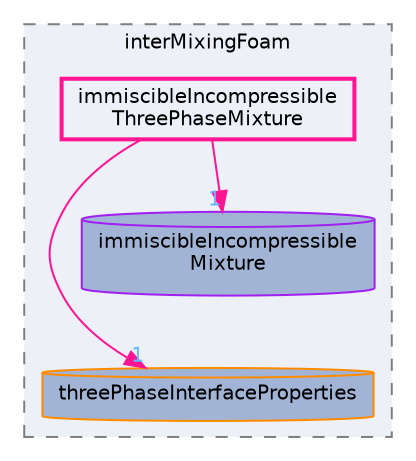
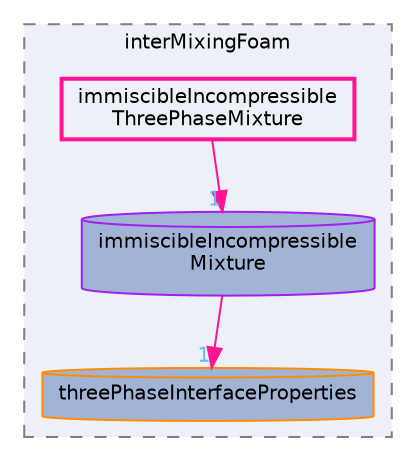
(50, 245) -> (218, 322)
